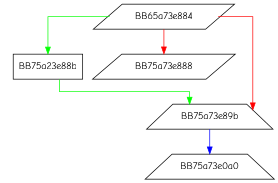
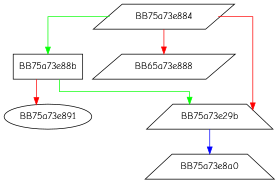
(164, 17) -> (164, 17)
(48, 67) -> (48, 67)
(164, 67) -> (164, 67)
none -> (48, 117)
(210, 117) -> (210, 117)
(210, 167) -> (210, 167)
